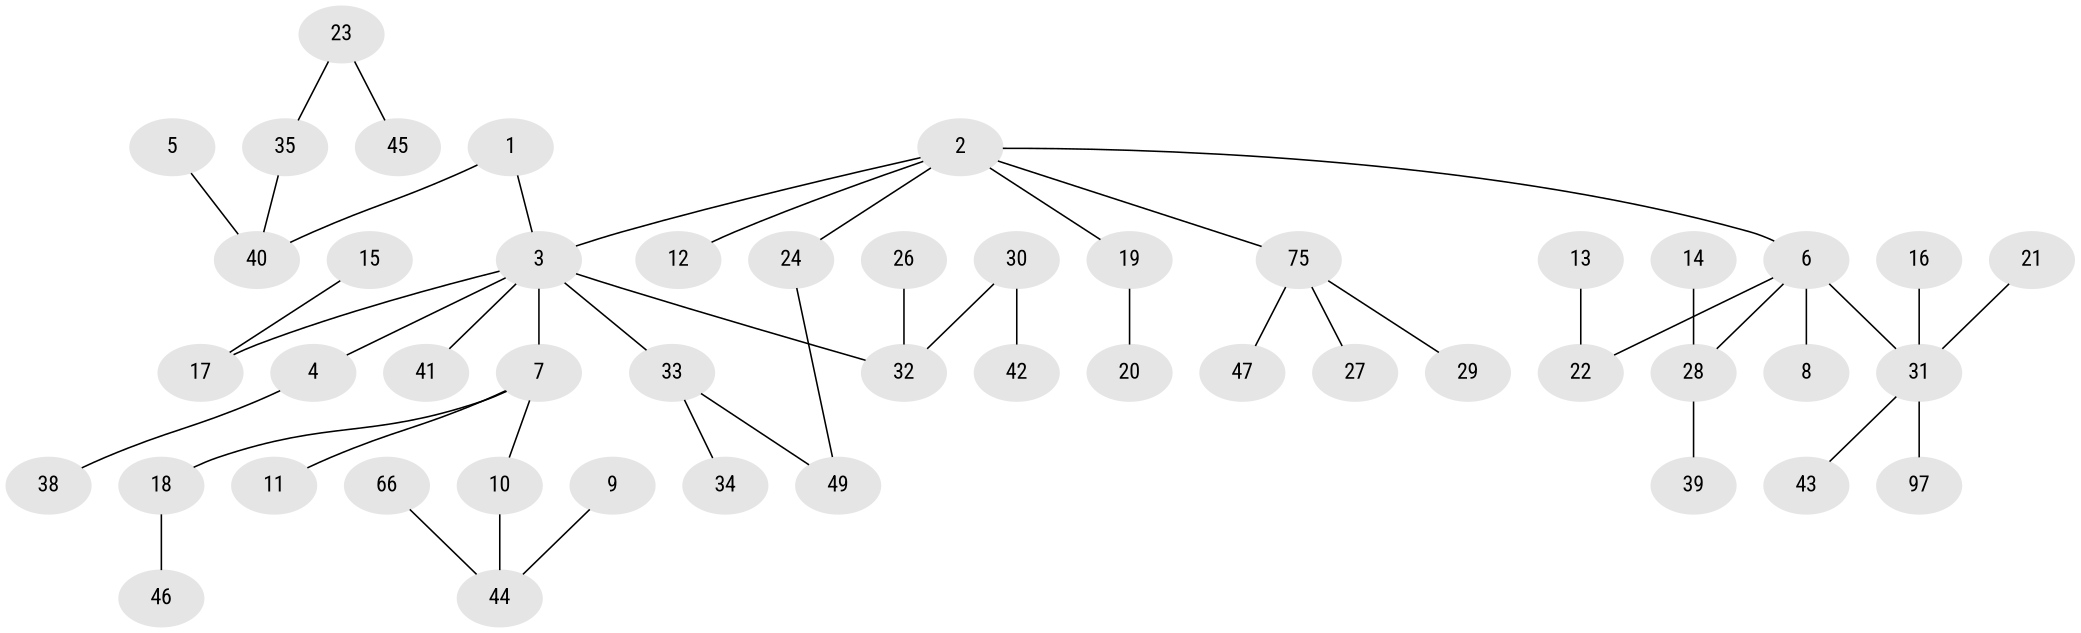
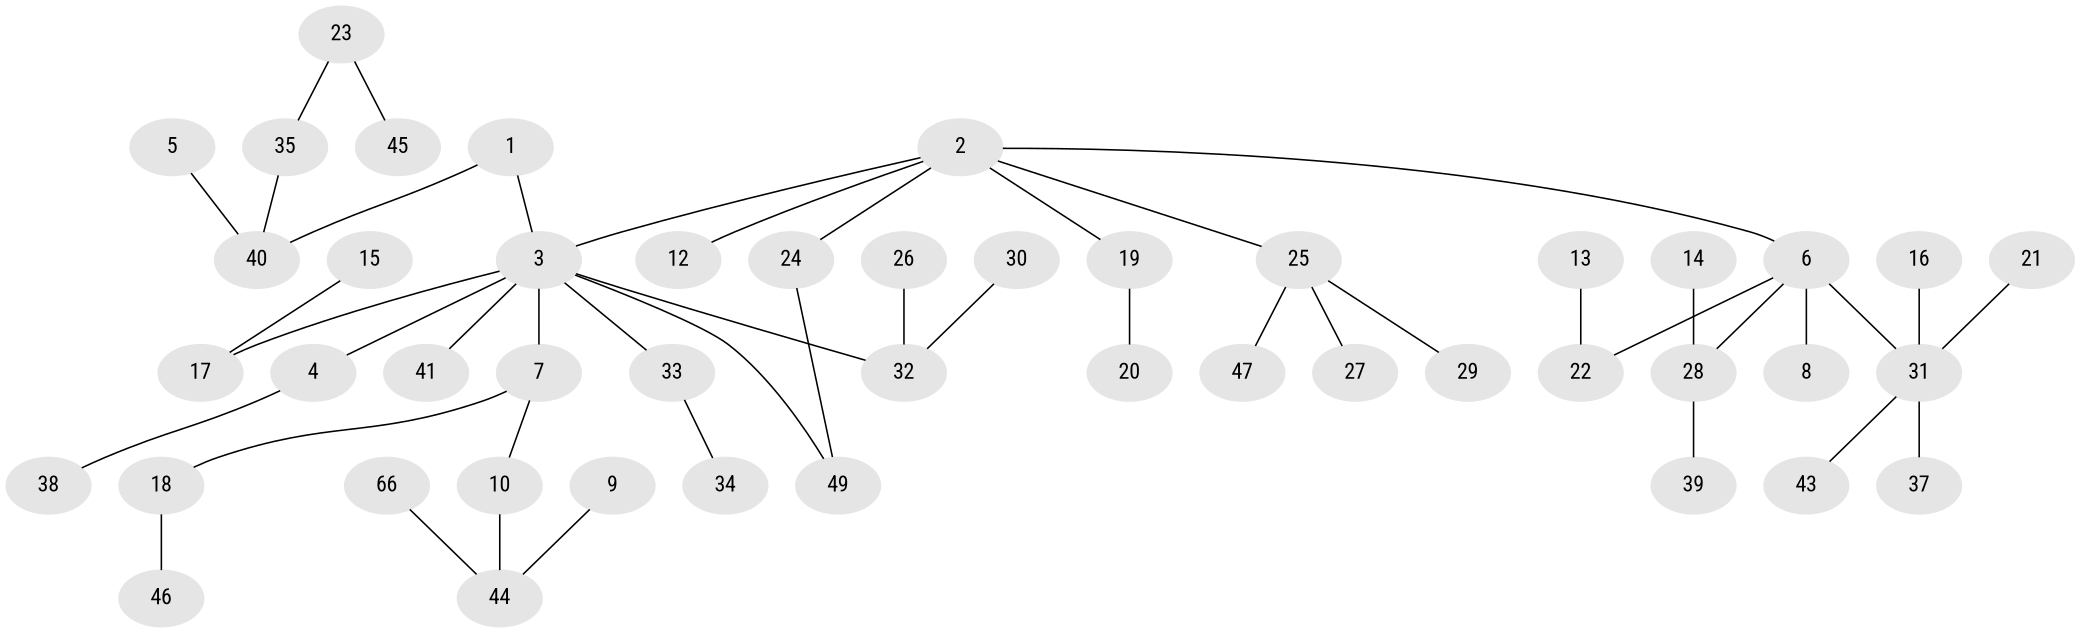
(1299, 260) -> (1299, 260)
(1017, 373) -> none
(755, 429) -> (720, 339)
(274, 486) -> none
(1919, 486) -> (1919, 486)
